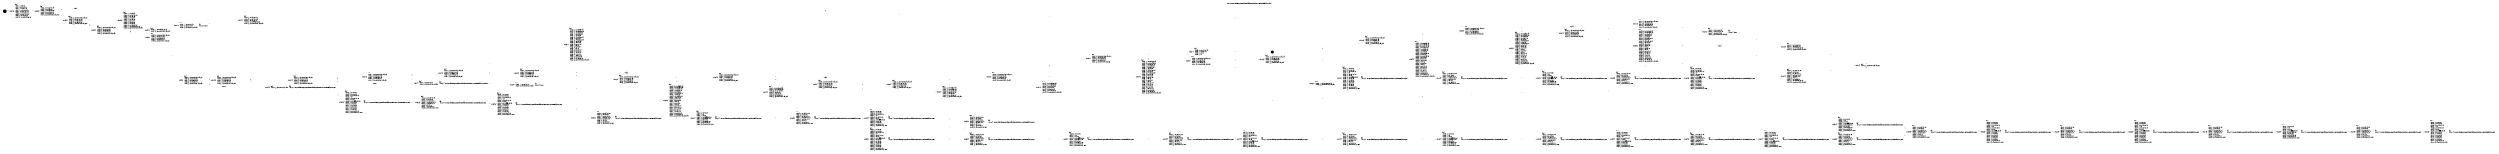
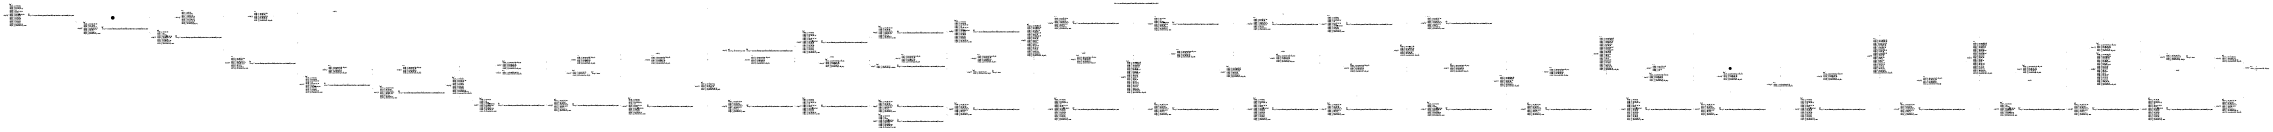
none -> (1730, 109)
